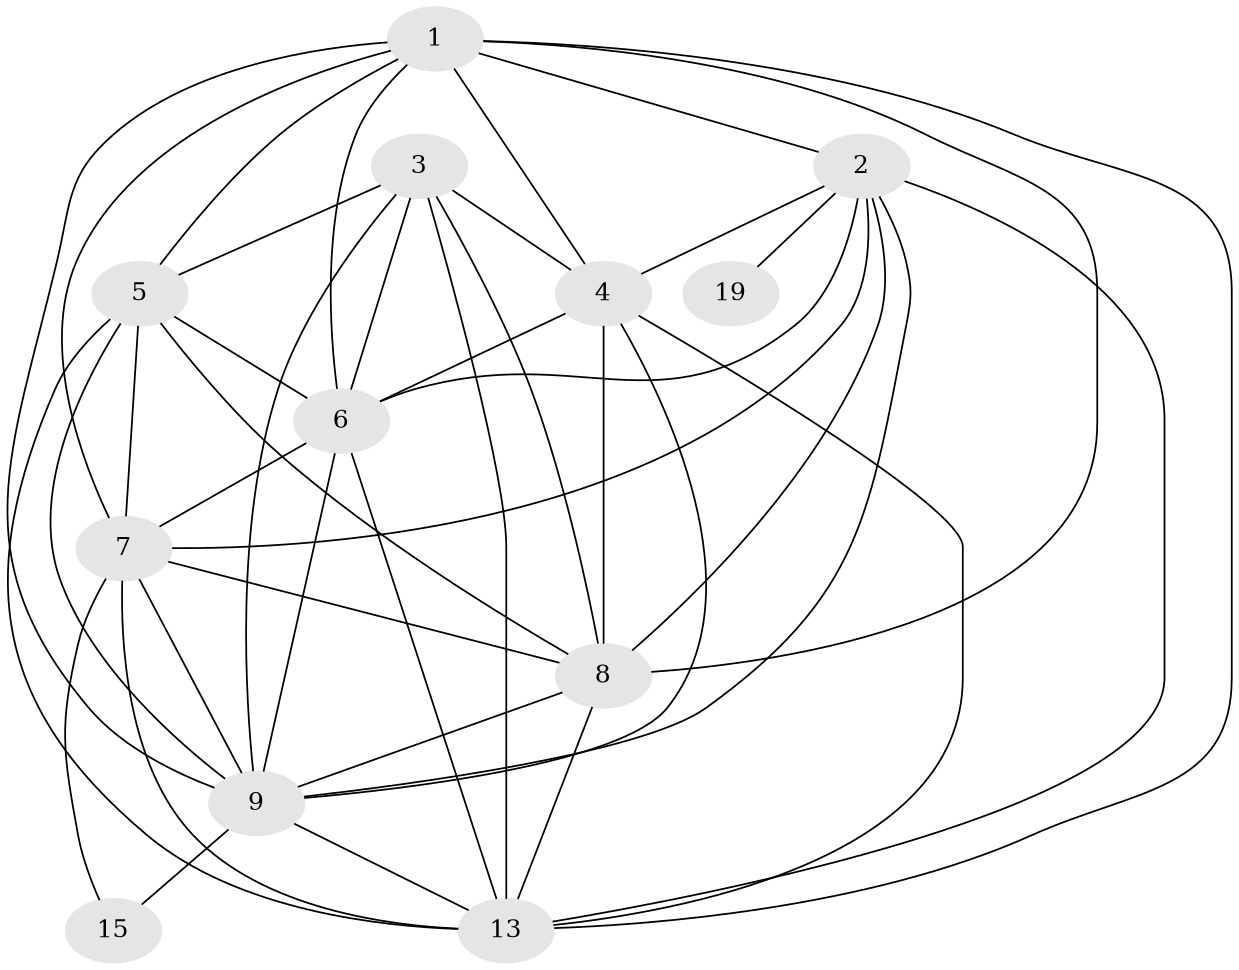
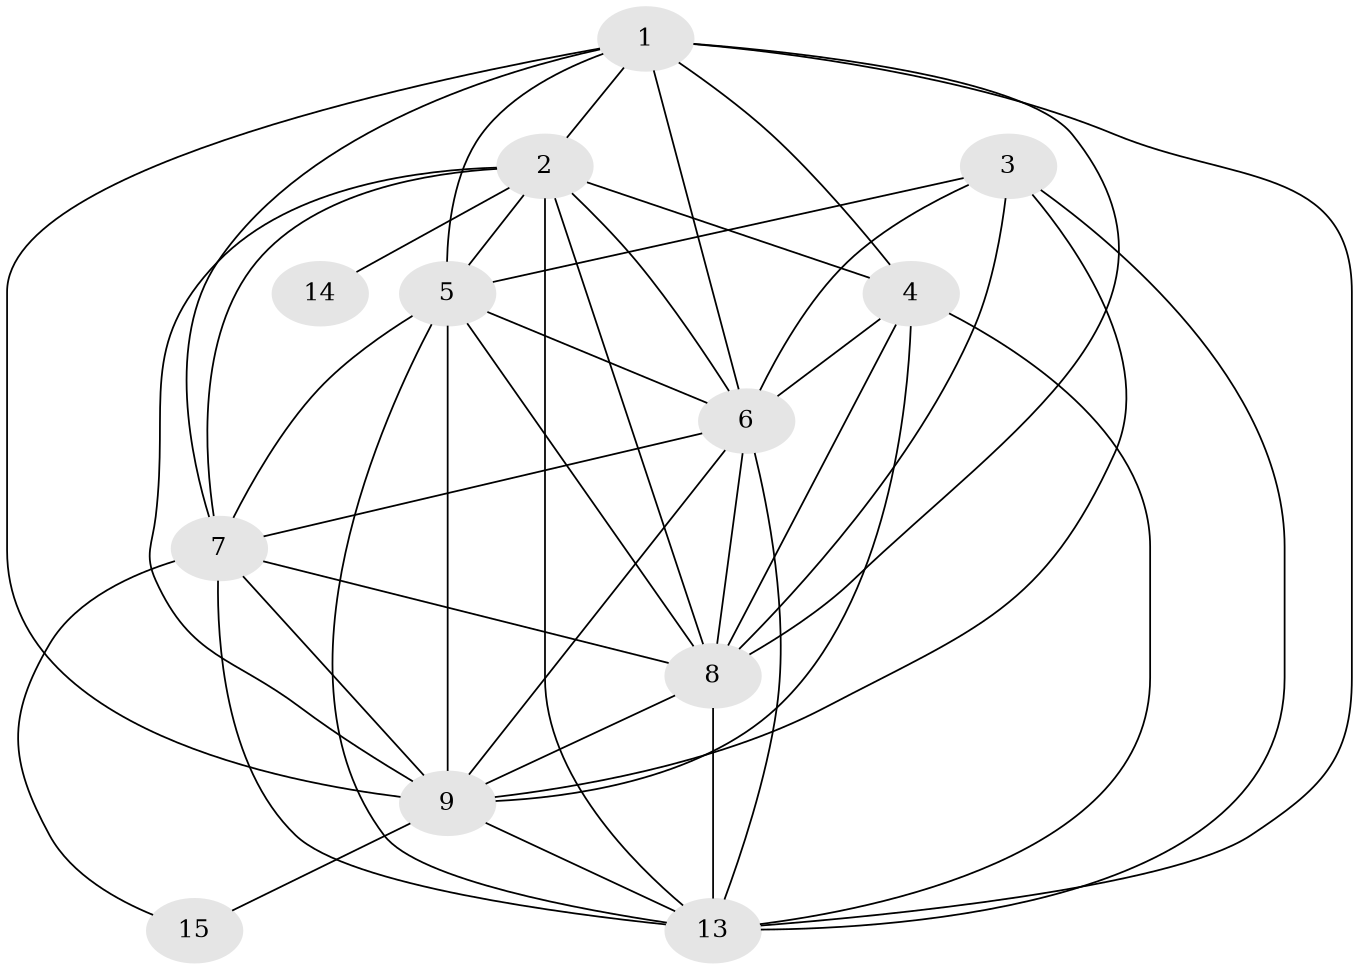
none -> (496, 230)
(512, 230) -> none
(731, 294) -> (320, 294)
none -> (730, 548)
